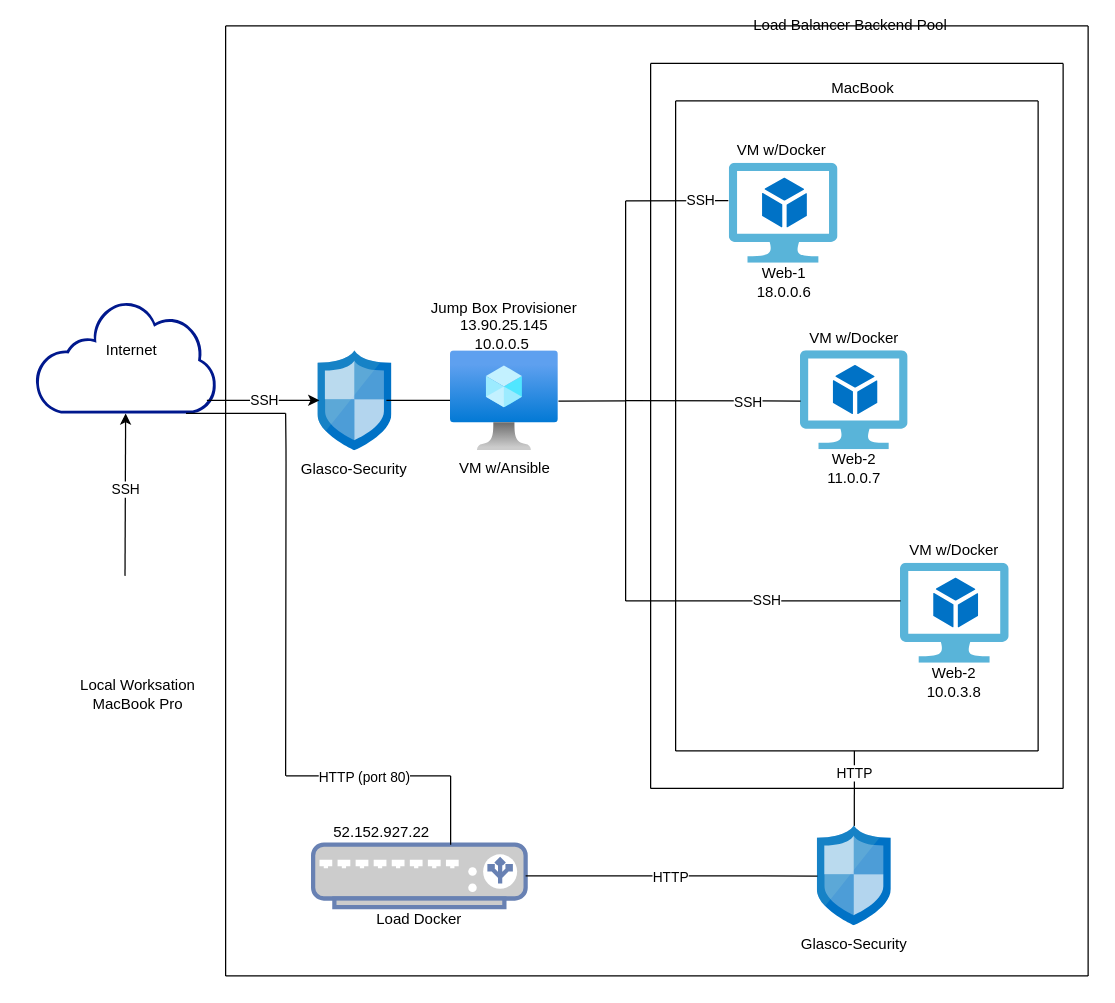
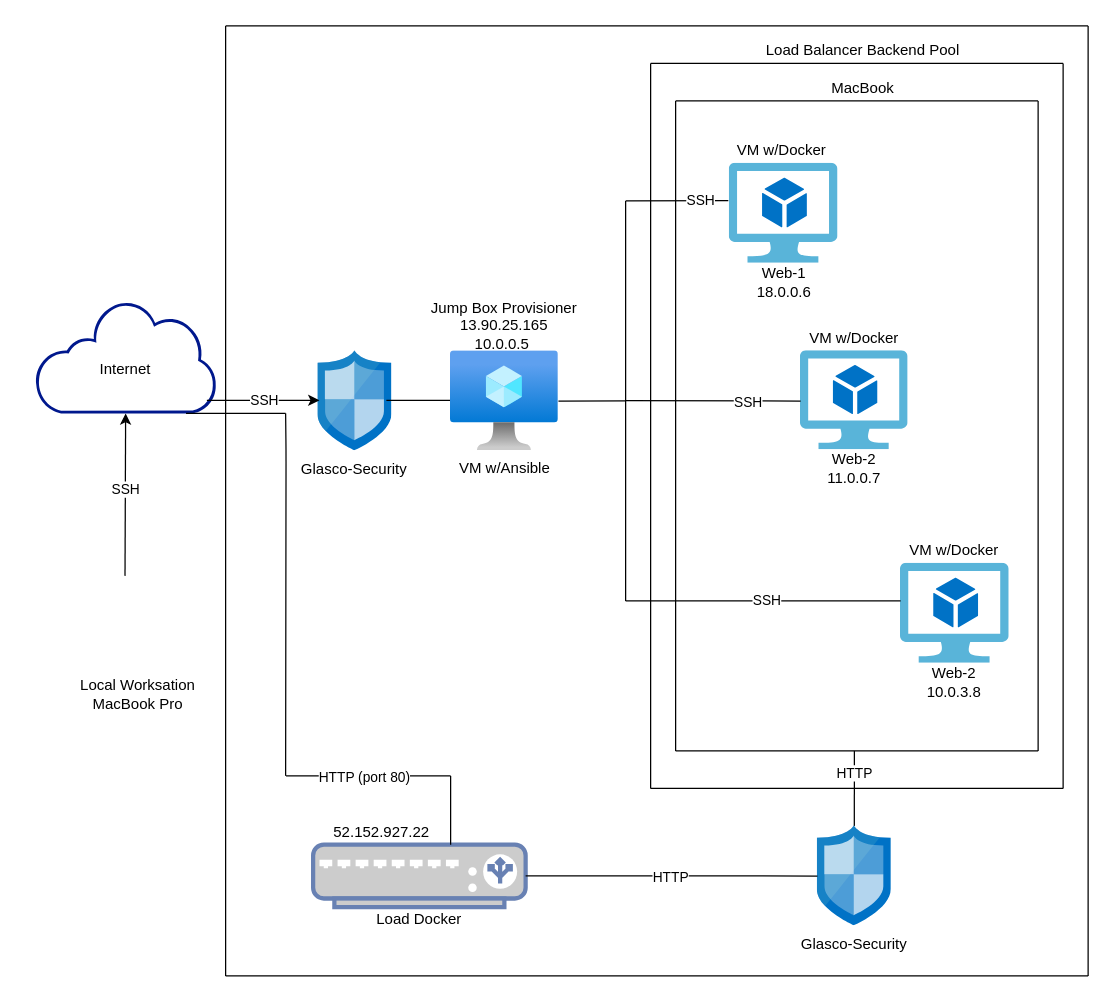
(851, 26) -> (863, 51)
(504, 326) -> (504, 326)
(132, 351) -> (126, 369)
